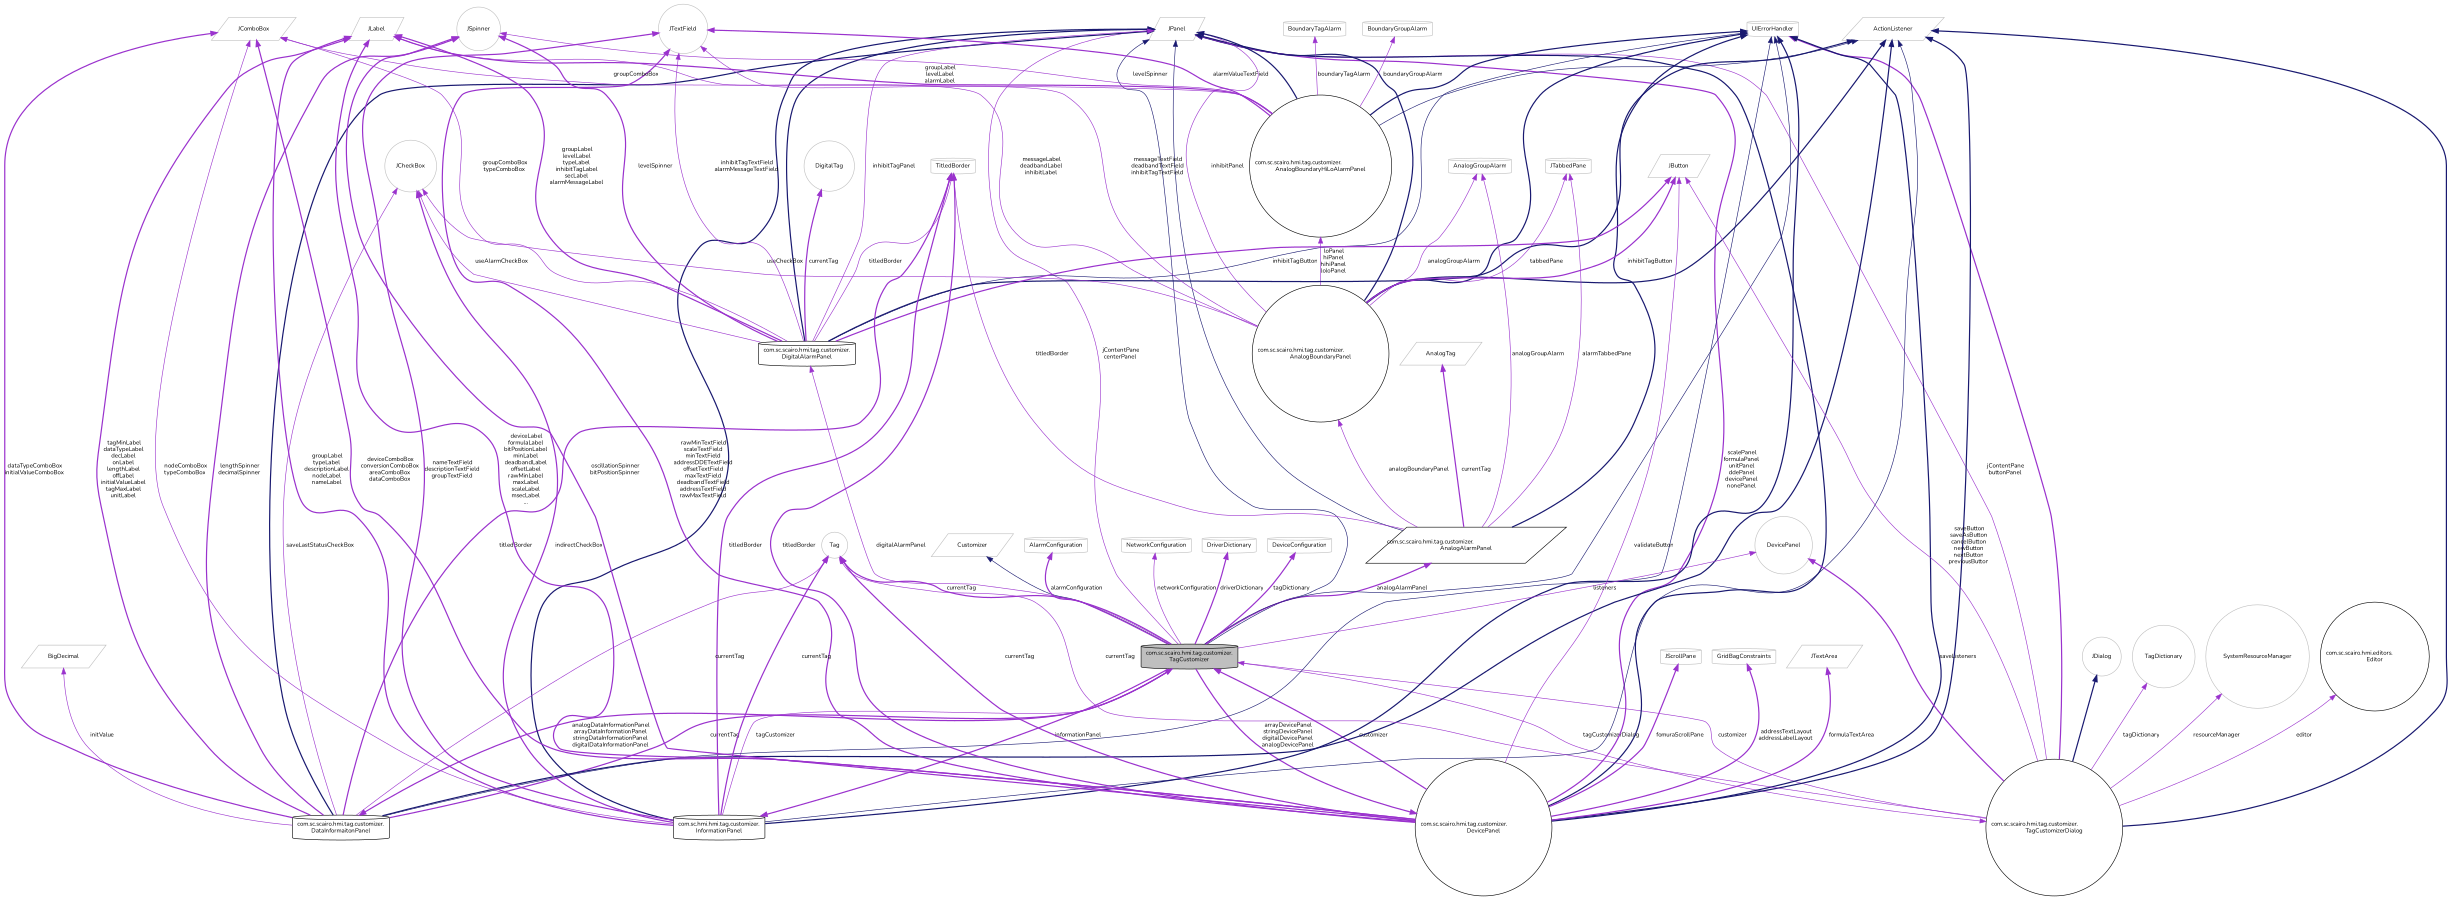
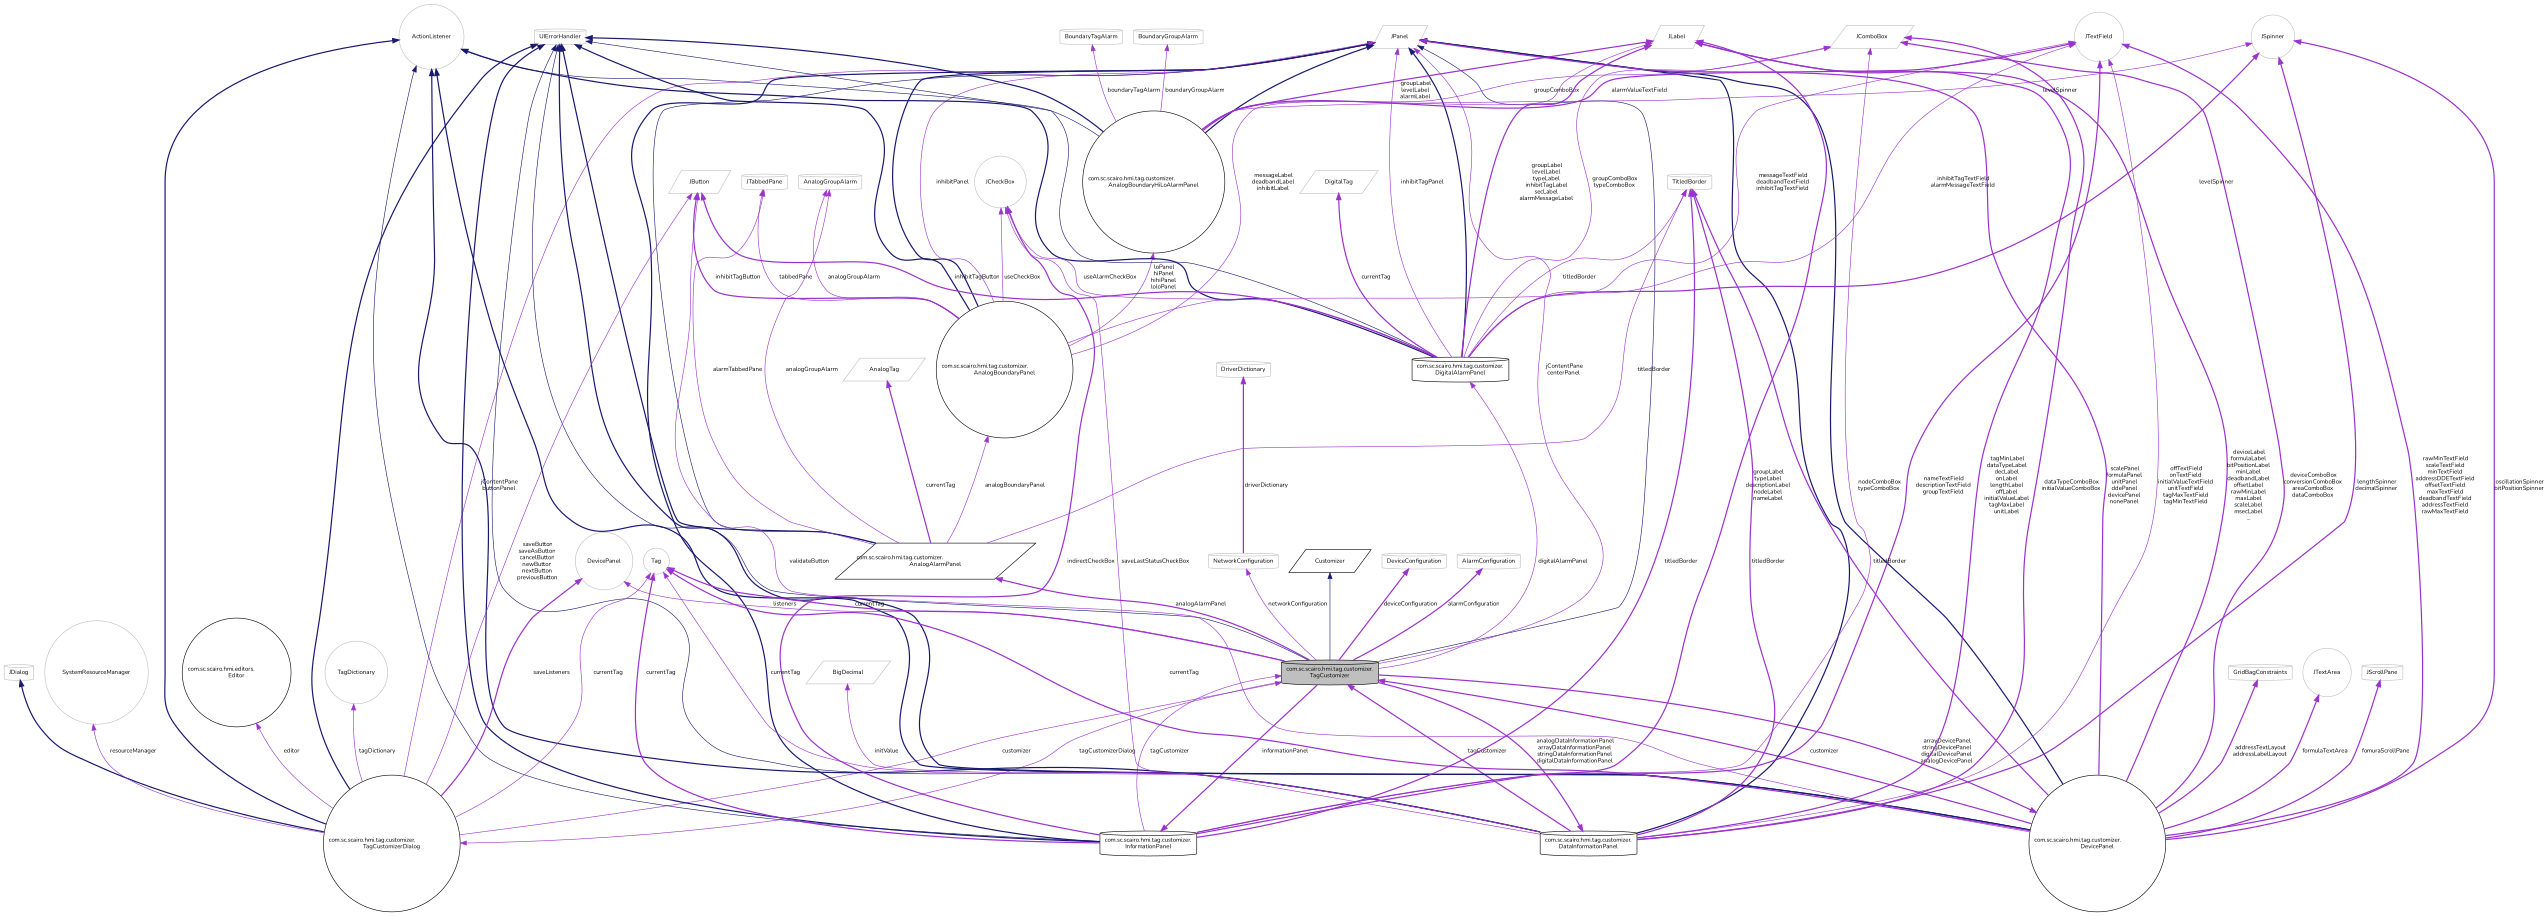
(1893, 29) -> (431, 37)
(829, 166) -> (1339, 182)
(1686, 268) -> none
(2004, 354) -> (345, 392)
(972, 545) -> (1330, 561)
(1291, 588) -> (1410, 604)
(1213, 602) -> (1243, 468)
none -> (2112, 613)
(1825, 657) -> (2327, 672)
(2102, 657) -> (19, 672)
(725, 735) -> (1487, 751)
(719, 828) -> (1148, 843)
